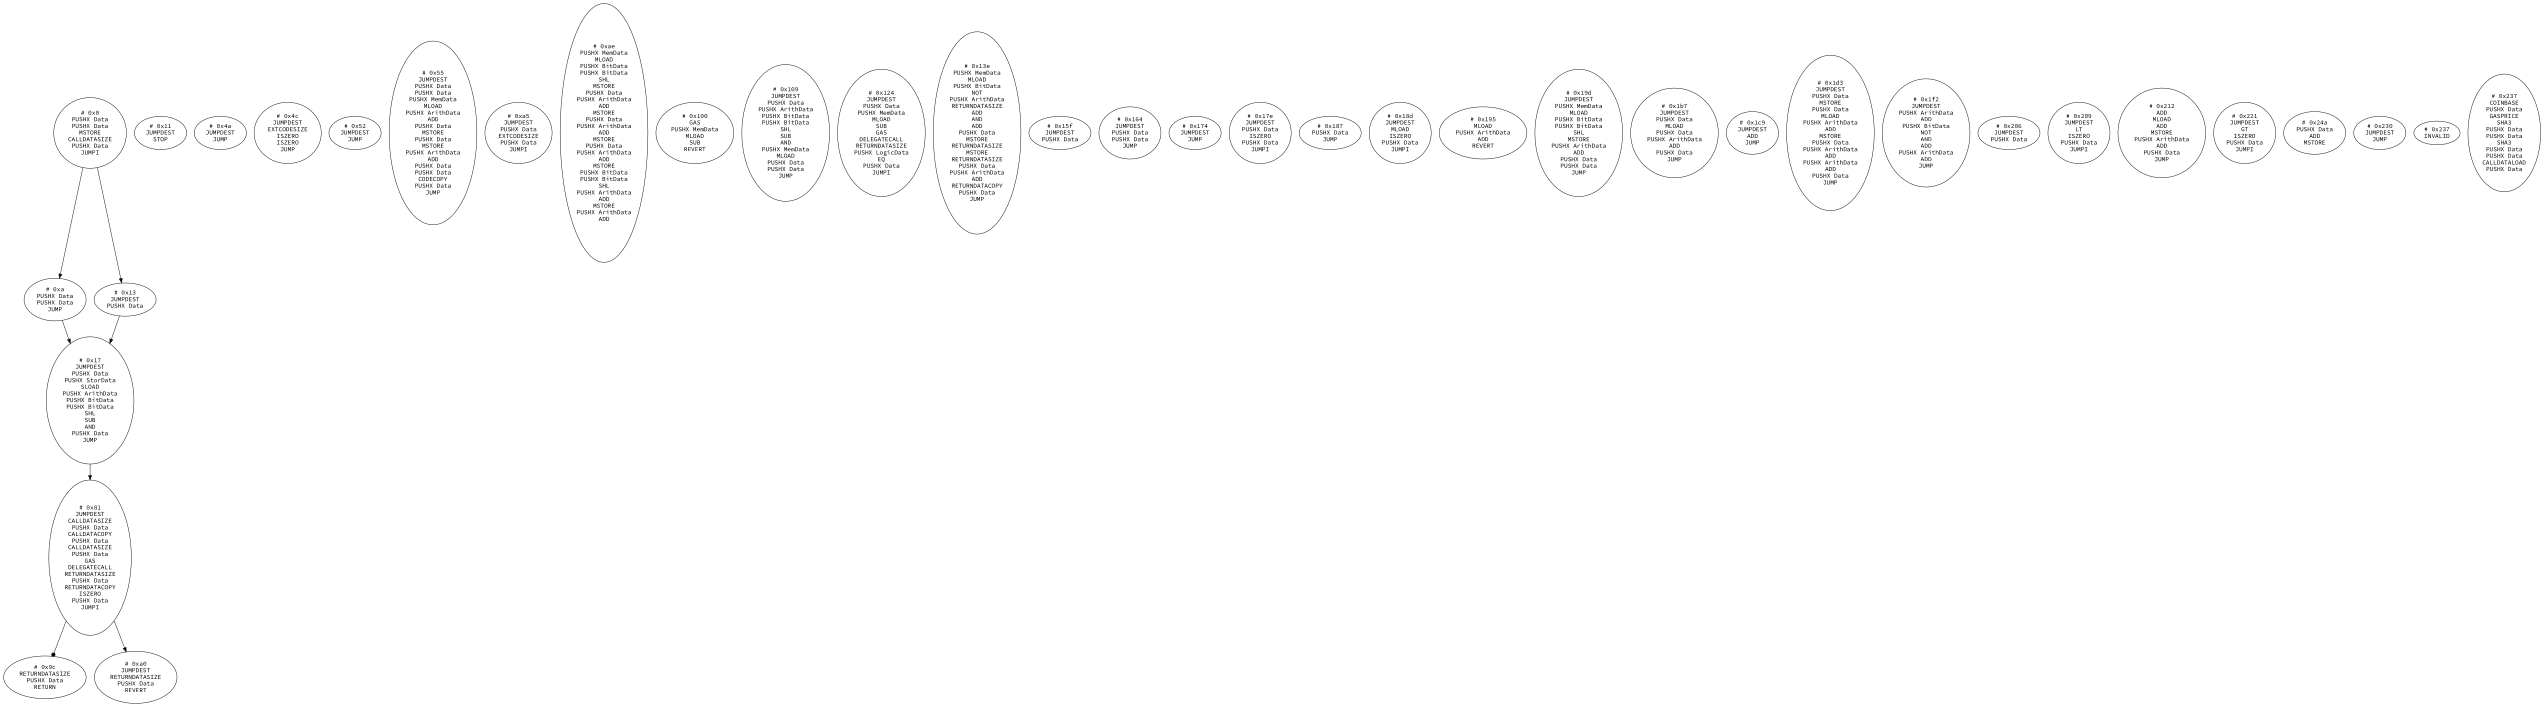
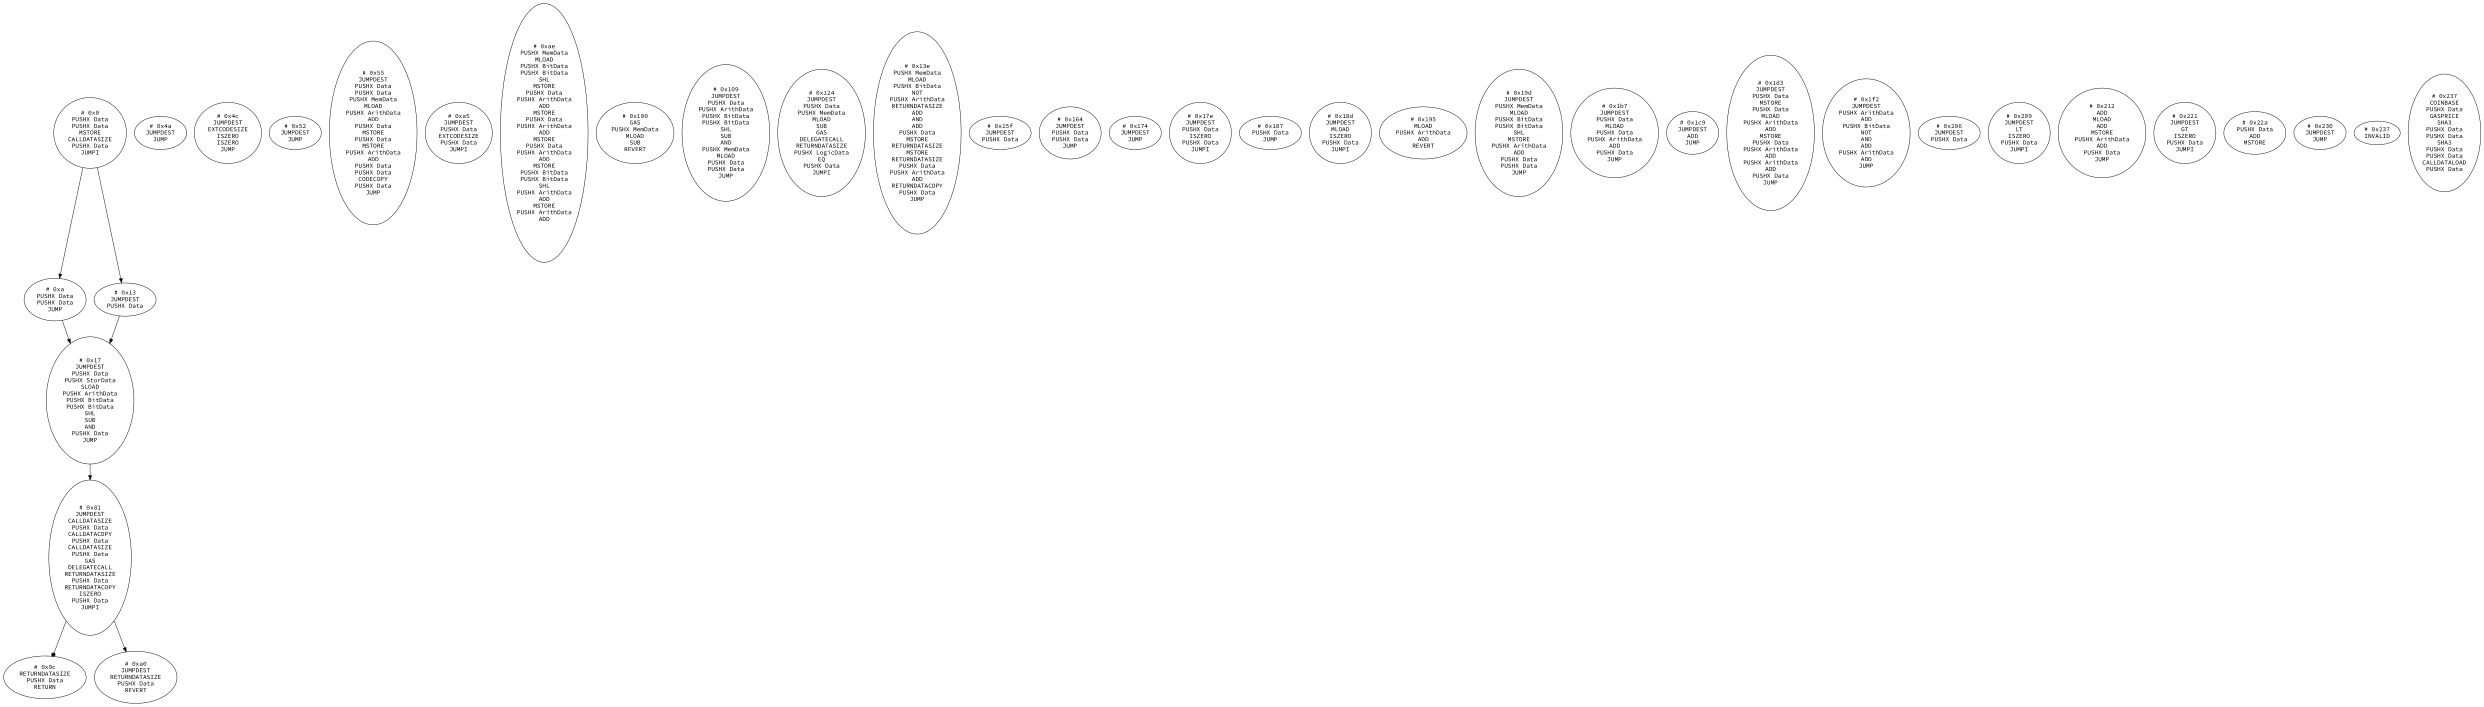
(161, 133) -> none
(2315, 133) -> (2255, 133)
